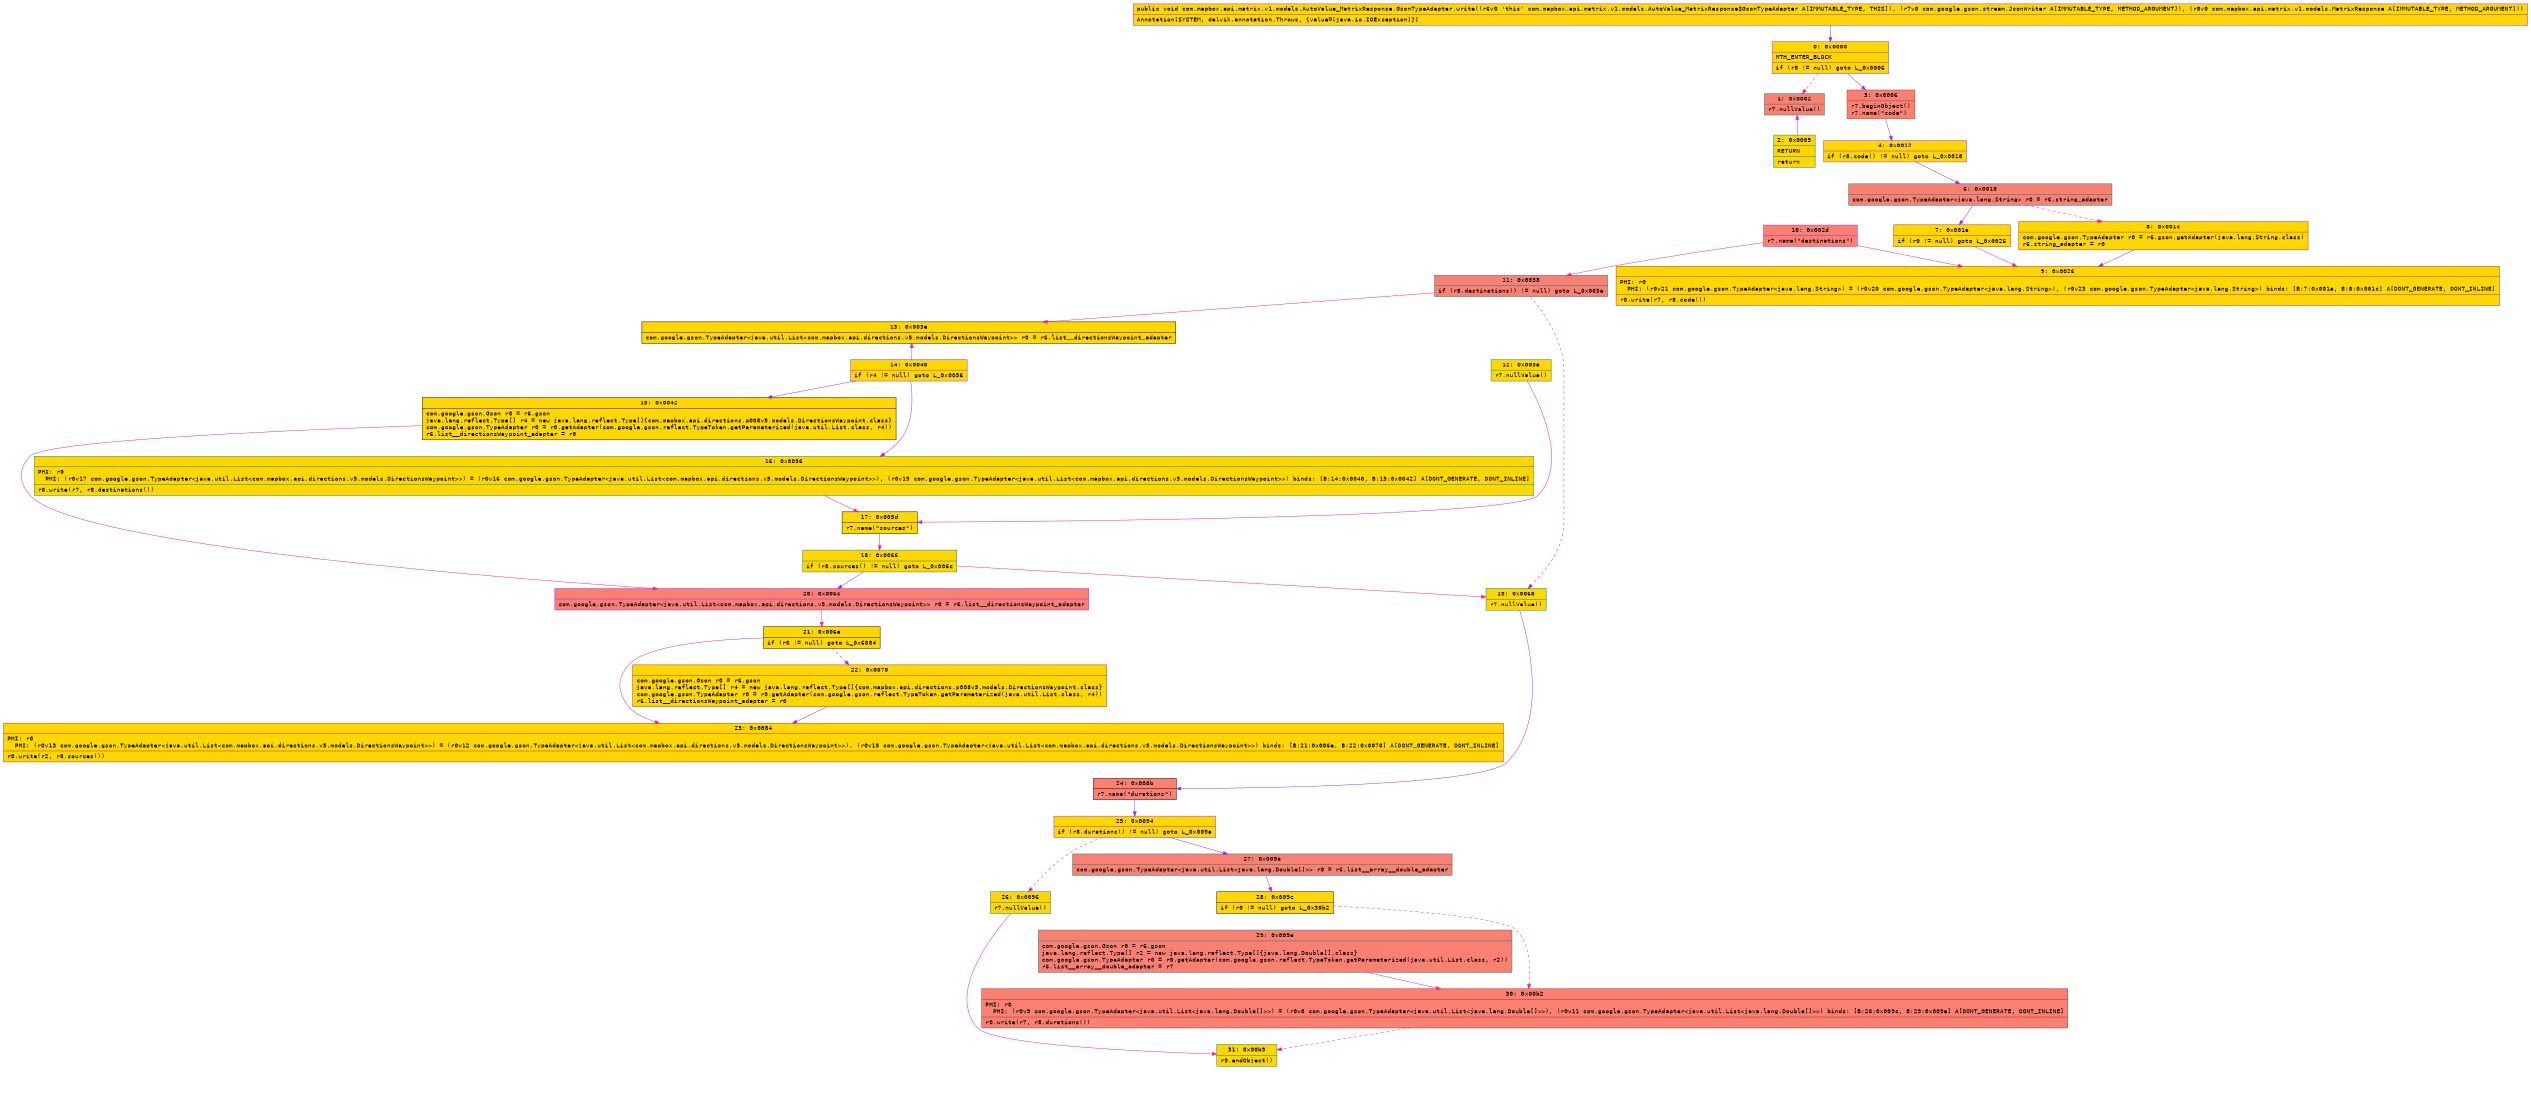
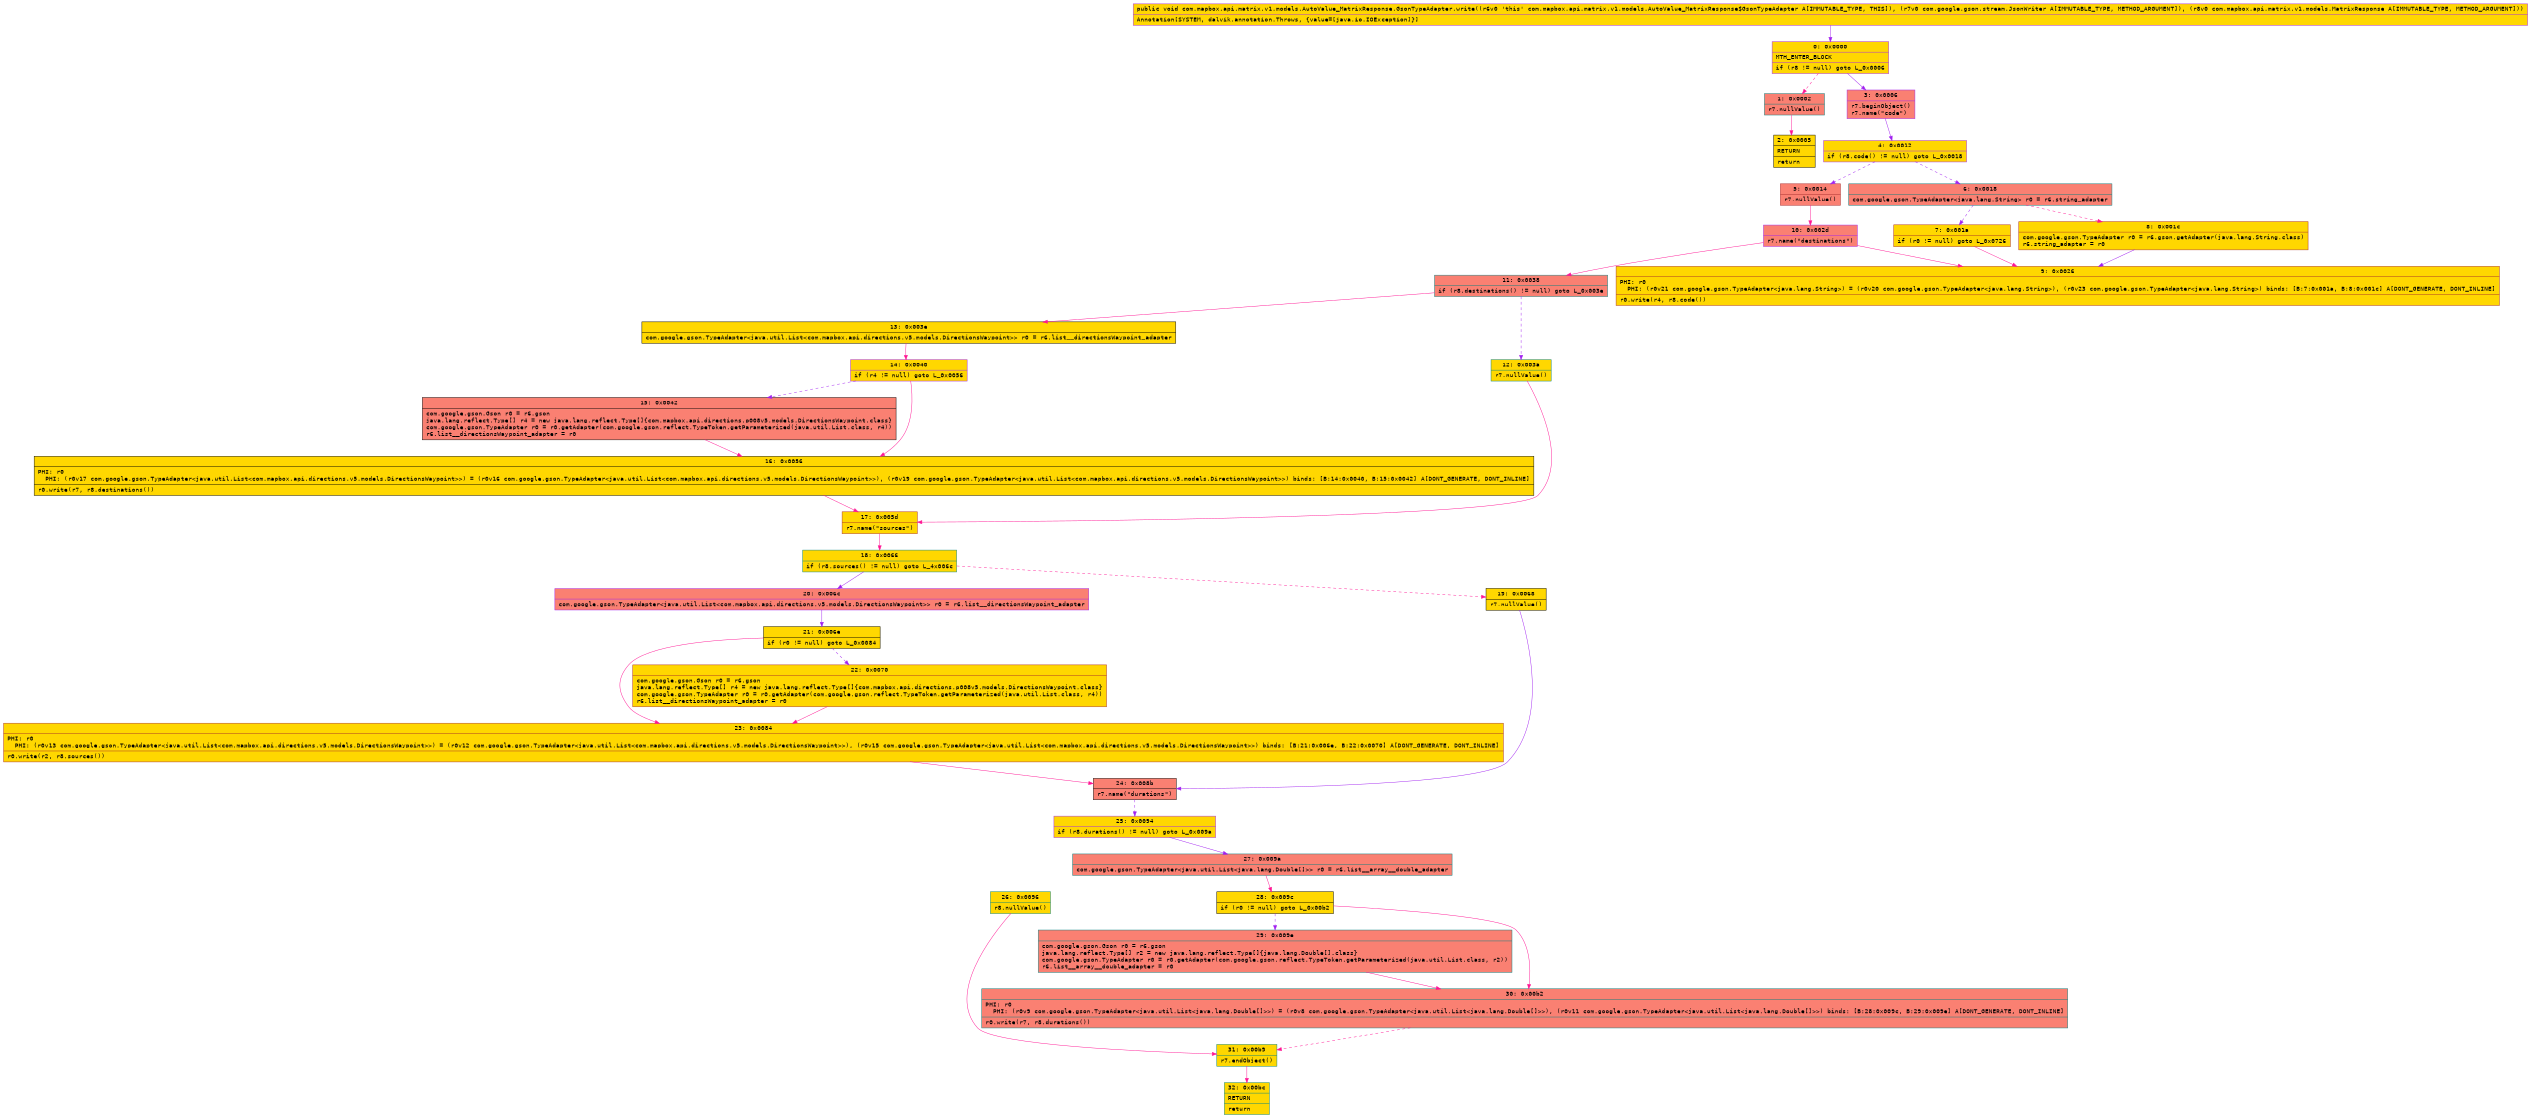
(1881, 104) -> (1881, 104)
(1798, 127) -> (1791, 123)
(1794, 151) -> (1794, 151)
(1936, 172) -> (1936, 172)
none -> (1810, 195)
(1968, 213) -> (1968, 213)
(1952, 241) -> (1952, 241)
(1663, 300) -> (1663, 300)
(912, 354) -> (906, 349)
(814, 389) -> (814, 389)
(659, 419) -> (659, 419)
(909, 422) -> (909, 422)
(1564, 441) -> (1521, 326)
(784, 476) -> (784, 476)
(880, 523) -> (880, 523)
(121, 529) -> (721, 447)
(880, 566) -> (880, 566)
(1219, 581) -> (1219, 581)
(1516, 599) -> (1516, 599)
(822, 616) -> (822, 616)
(822, 643) -> (822, 643)
(812, 714) -> (812, 714)
none -> (999, 772)
(1135, 806) -> (1135, 806)
(1063, 858) -> none
(1268, 881) -> (1268, 881)
(1020, 908) -> (1020, 908)
(1275, 908) -> (1275, 908)
(1454, 916) -> (1454, 916)
none -> (1275, 919)
(1108, 967) -> (1108, 967)
(1525, 1008) -> (1525, 1008)
(1247, 1061) -> (1247, 1061)
none -> (1247, 1099)
